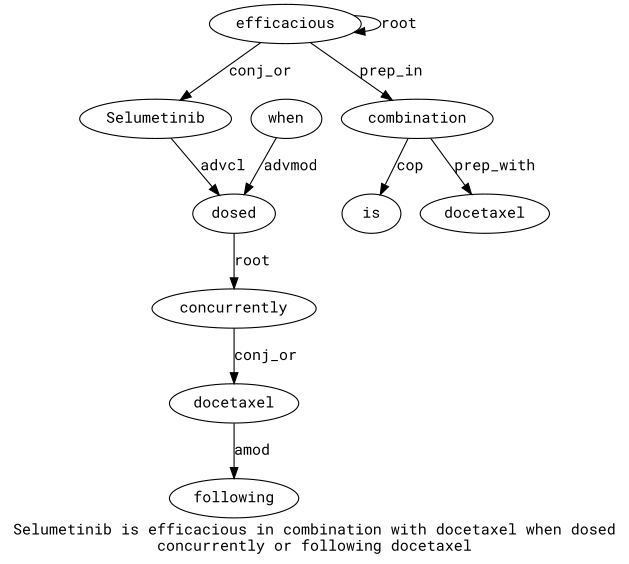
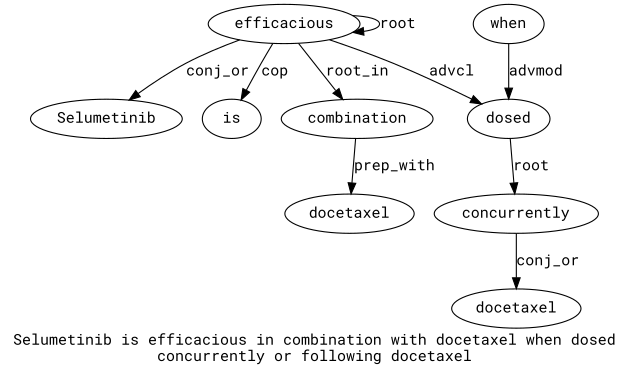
(391, 71) -> (357, 71)
(192, 162) -> (402, 67)
(397, 162) -> (259, 67)
(234, 498) -> none
